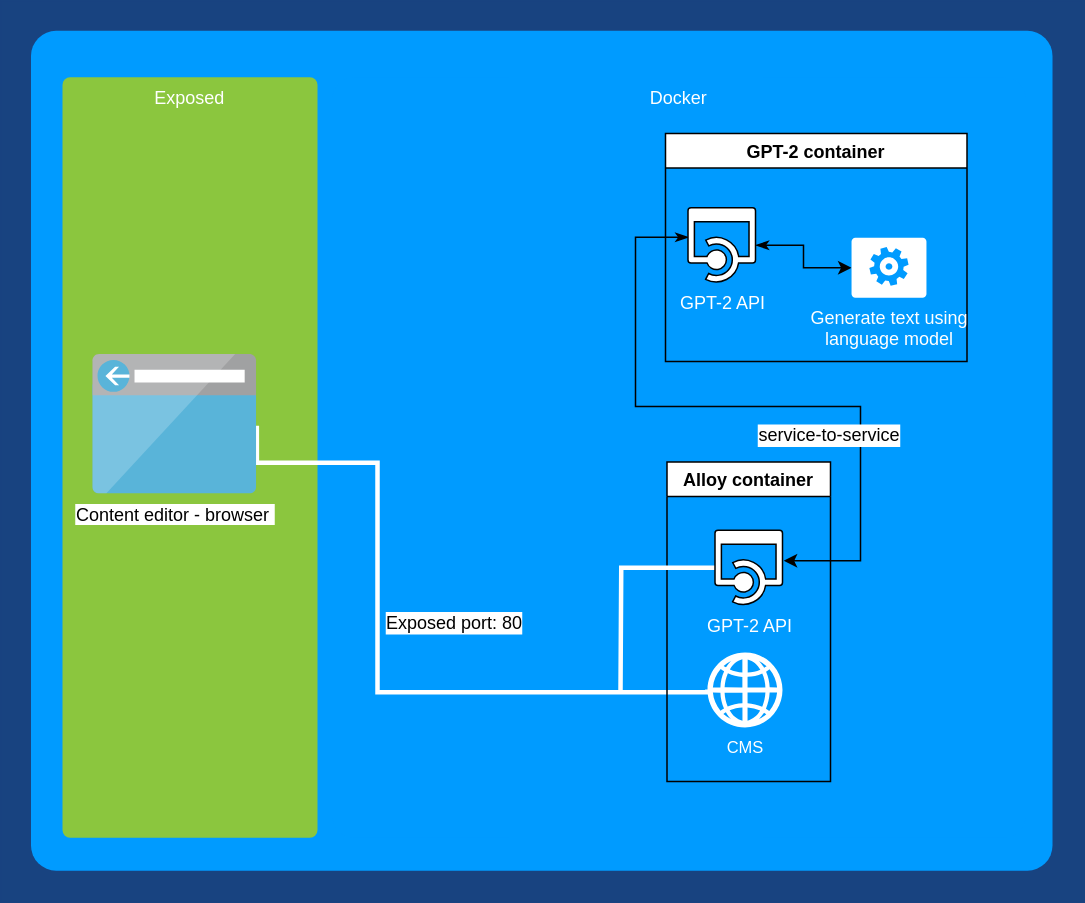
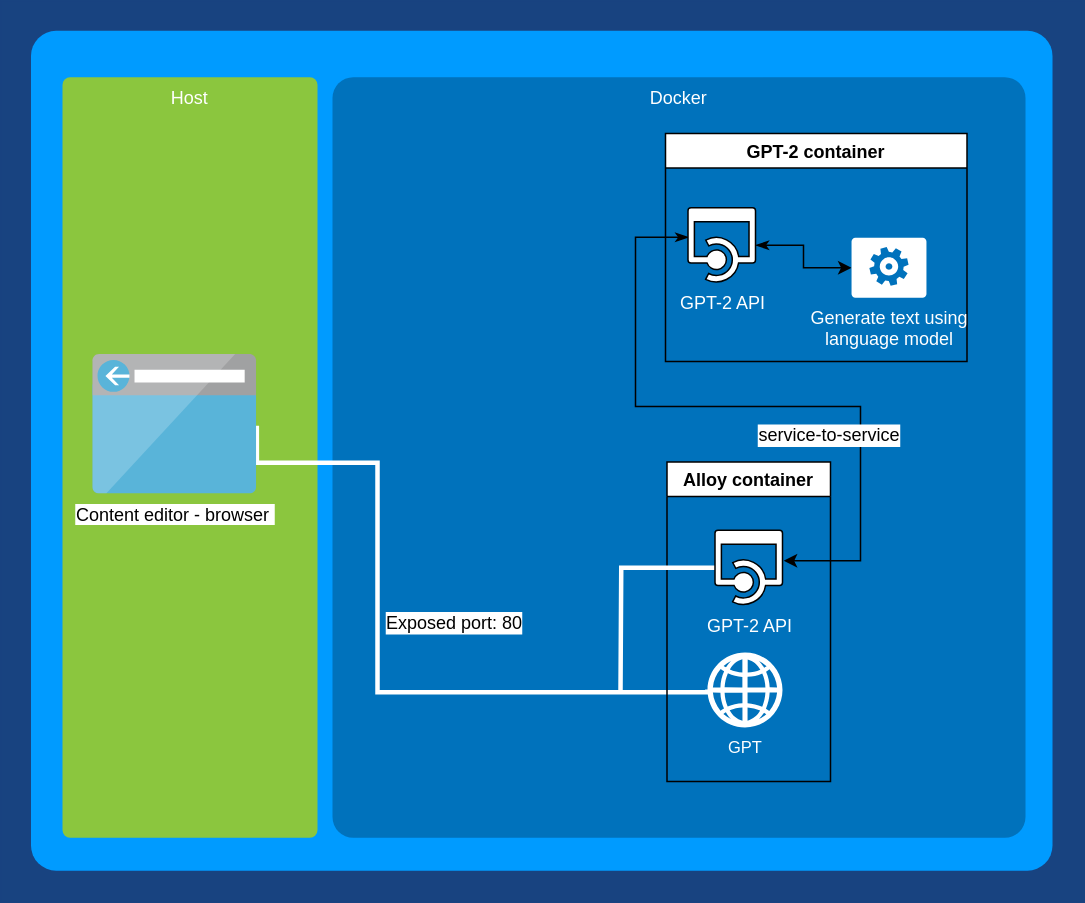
(190, 99) -> (190, 99)
(679, 458) -> (679, 458)
(746, 749) -> (746, 749)
